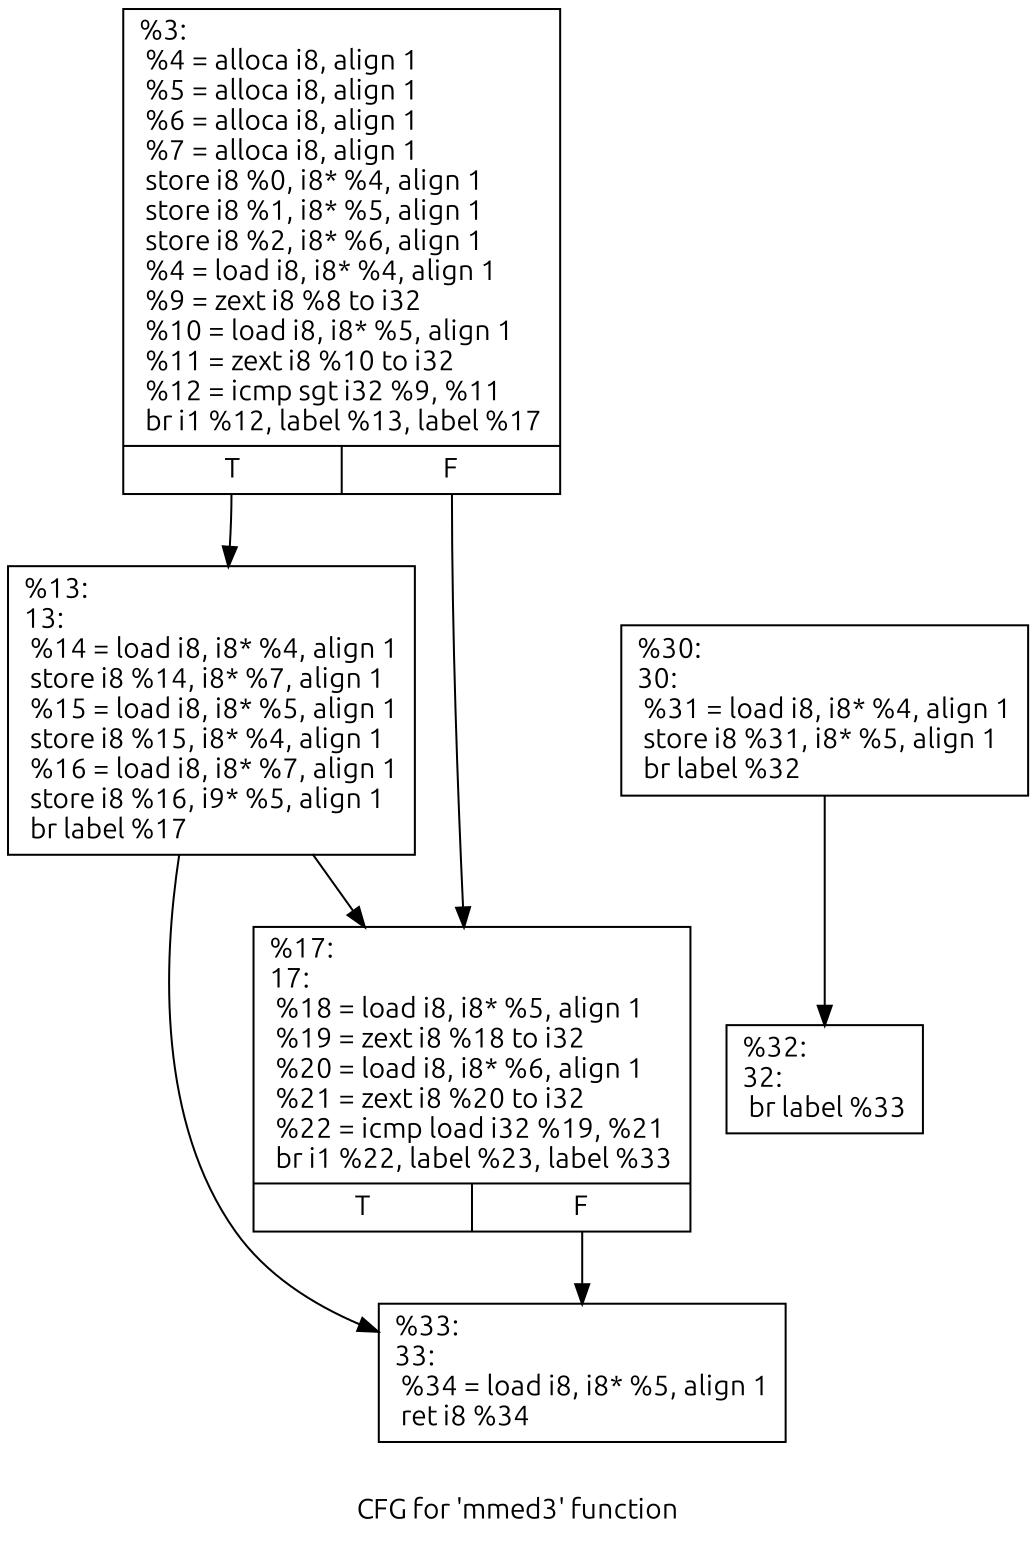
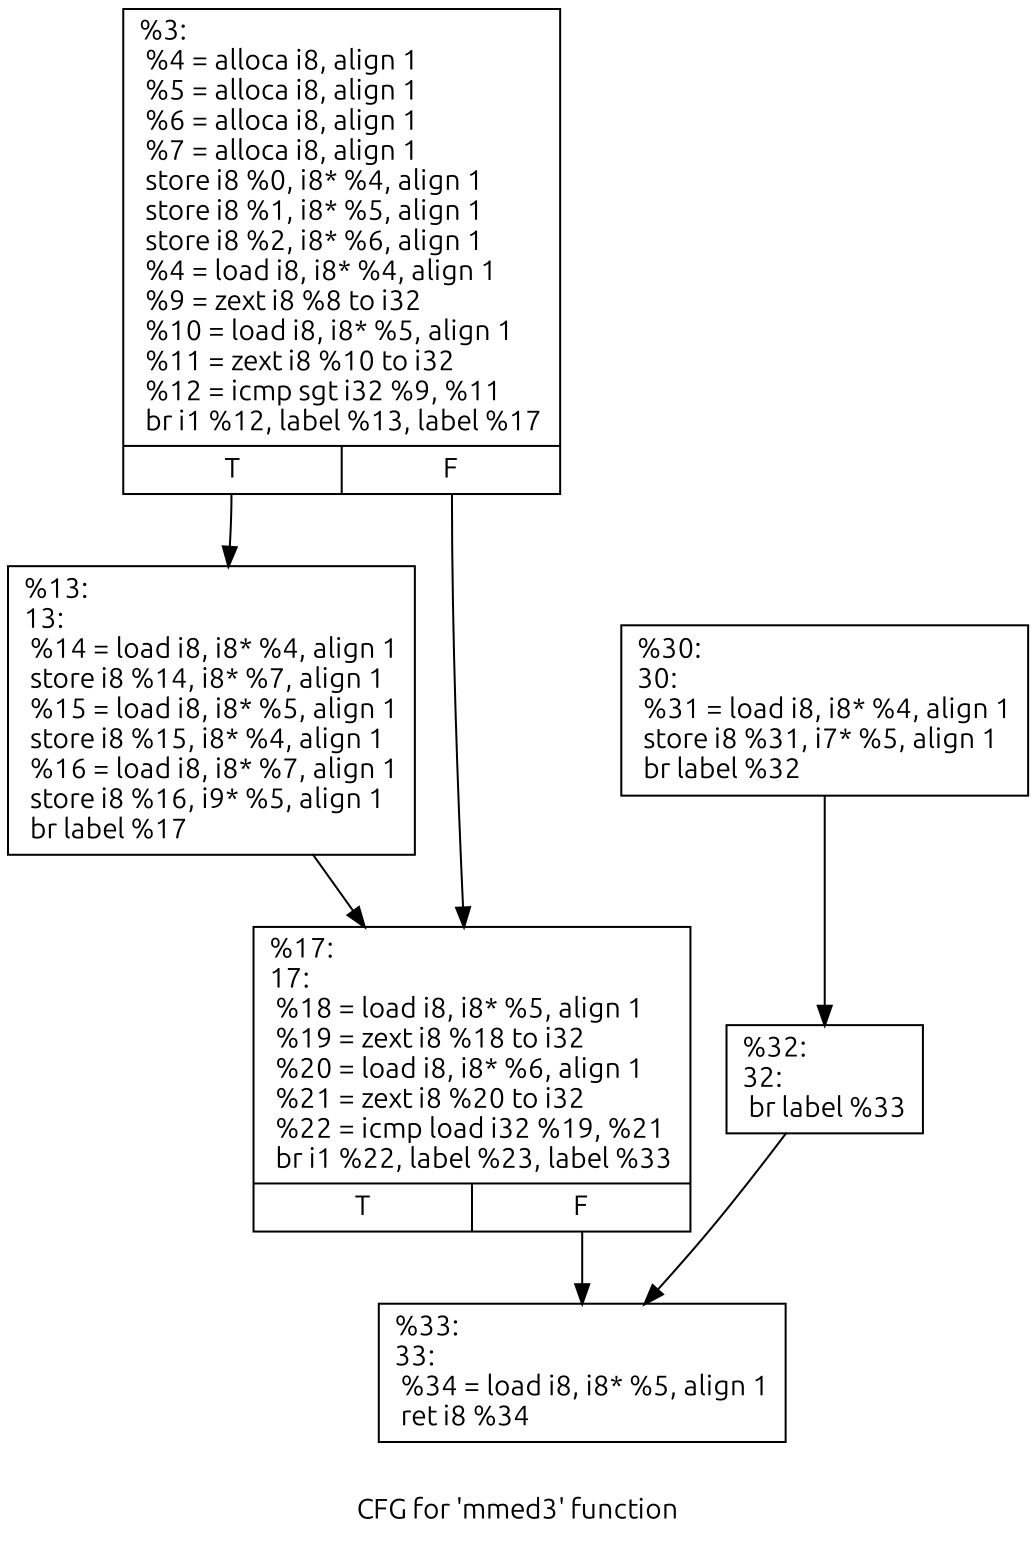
(819, 740) -> (819, 740)
(187, 1126) -> (724, 1213)
